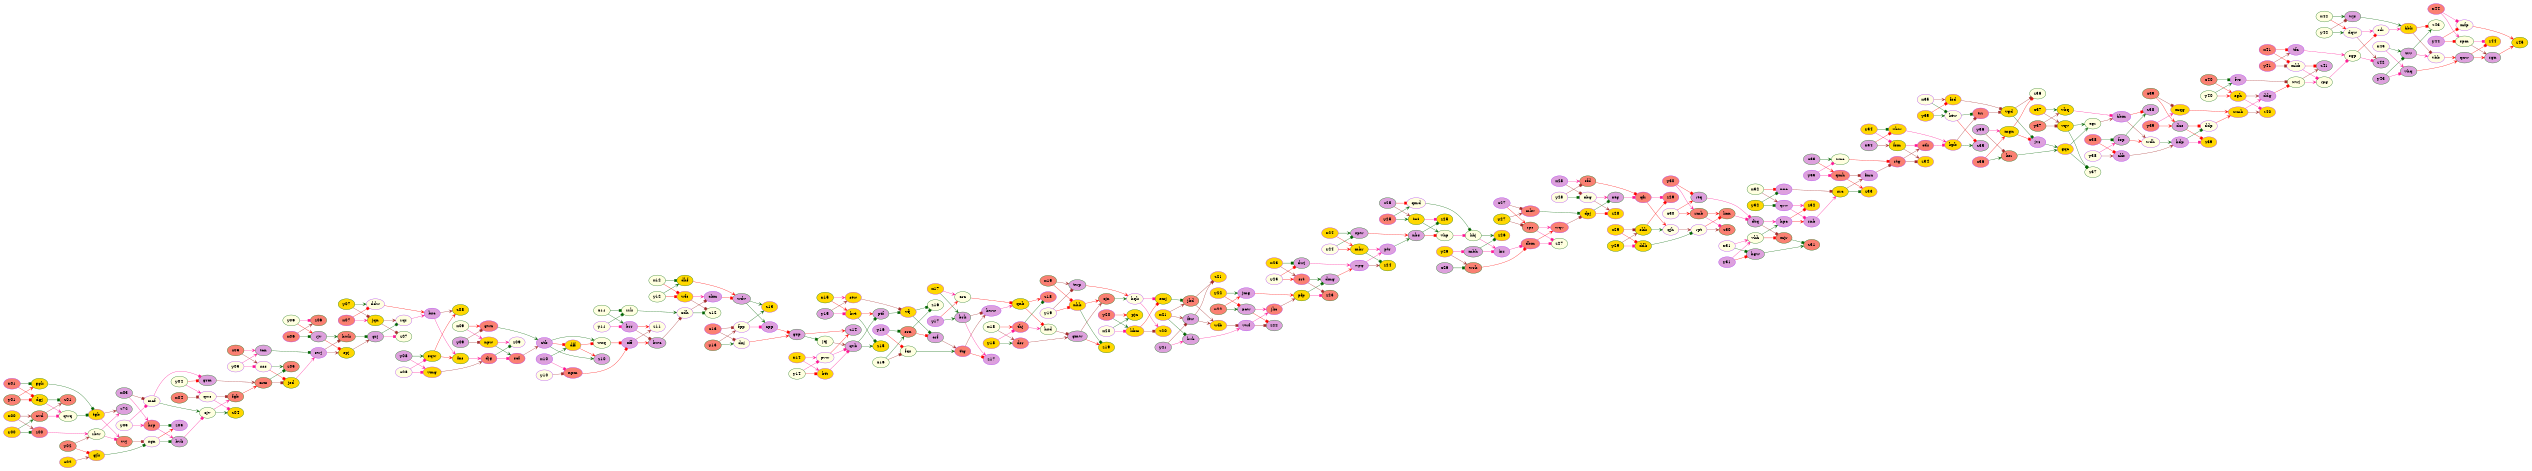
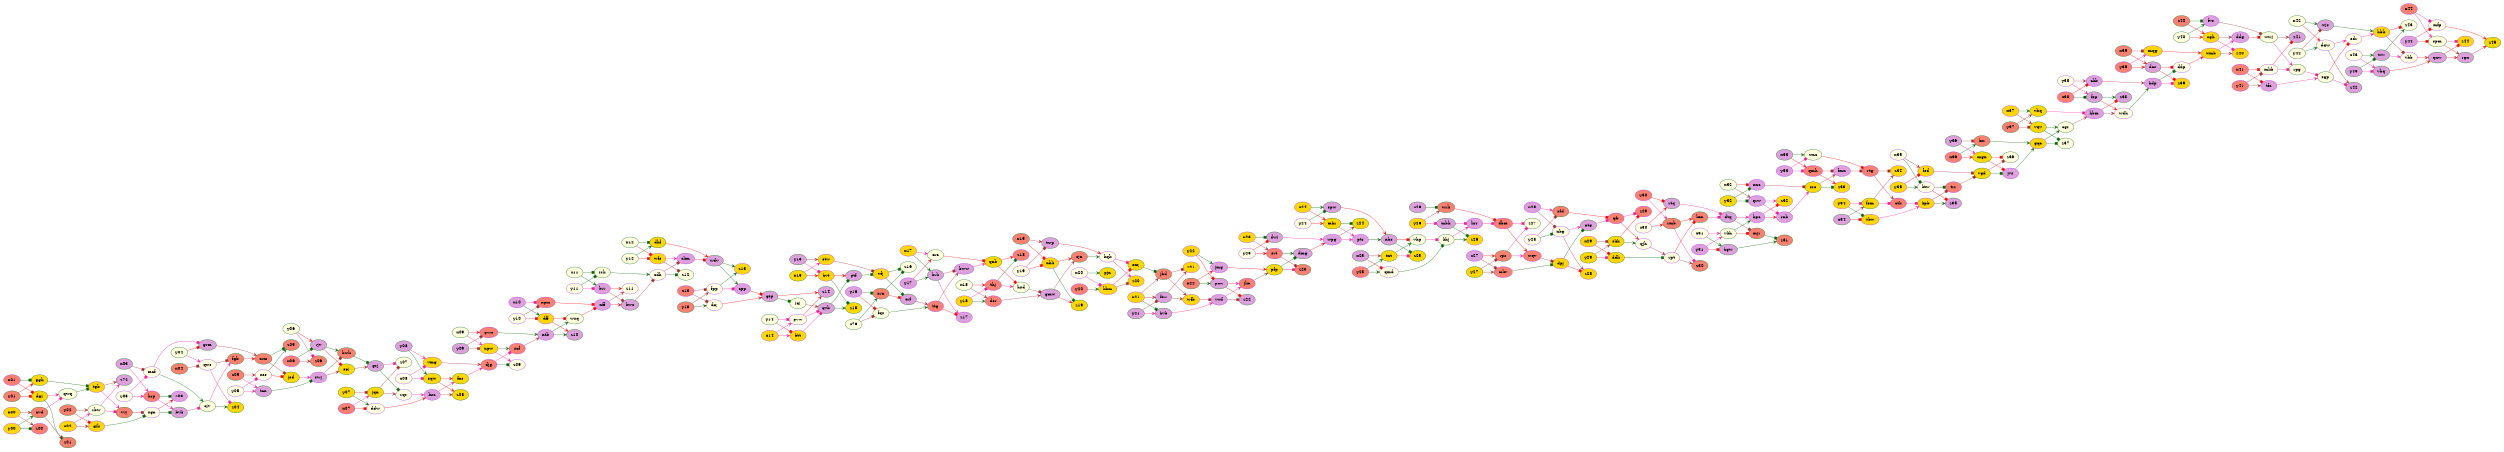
(1739, 249) -> (1712, 240)
(1119, 315) -> none
(557, 344) -> (530, 319)
(881, 362) -> (854, 324)
(66, 433) -> (80, 419)
